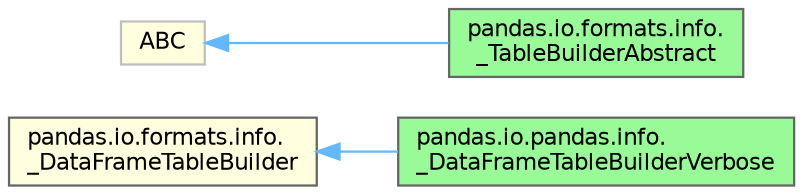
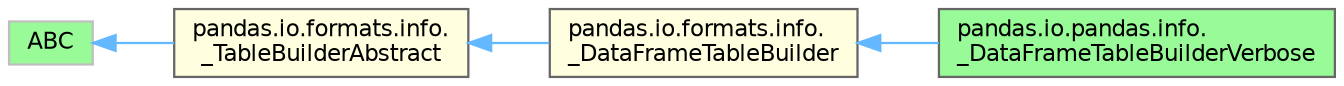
(163, 43) -> (51, 43)
none -> (520, 43)
(596, 43) -> (321, 43)
